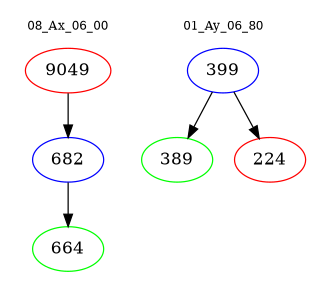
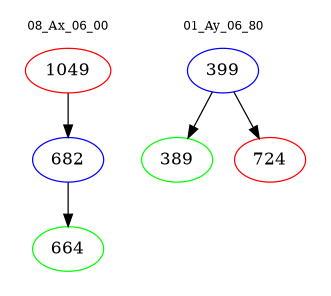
(68, 71) -> (68, 71)
(270, 160) -> (270, 160)
